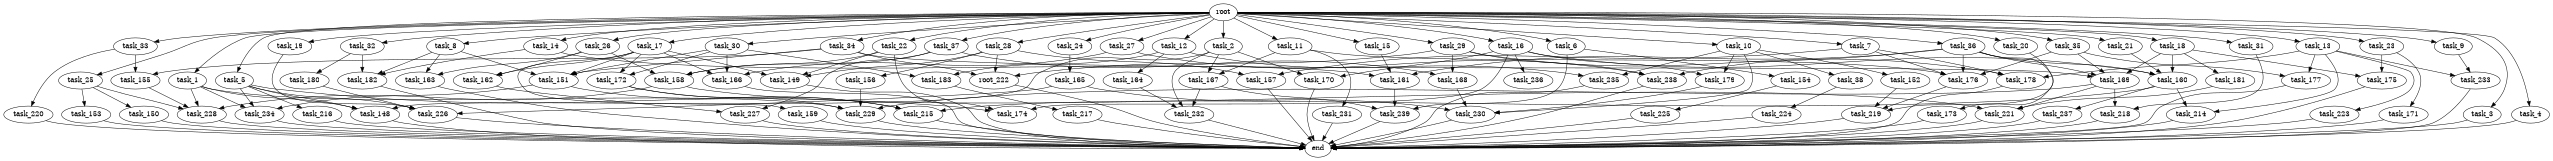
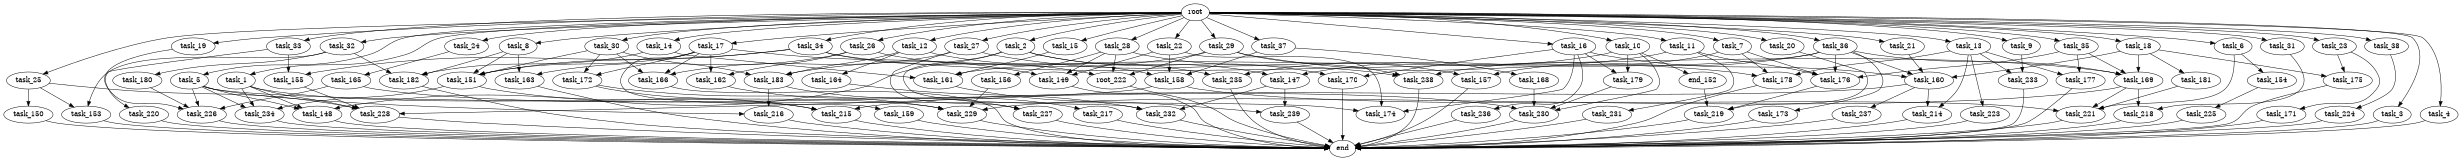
none -> (179, 58)
(1453, 61) -> (999, 64)
(1793, 63) -> (1788, 18)
(825, 77) -> (890, 82)
(1203, 81) -> (1285, 81)
(1905, 81) -> (1703, 81)
none -> (769, 95)
(1520, 101) -> (2183, 101)
none -> (1408, 132)
